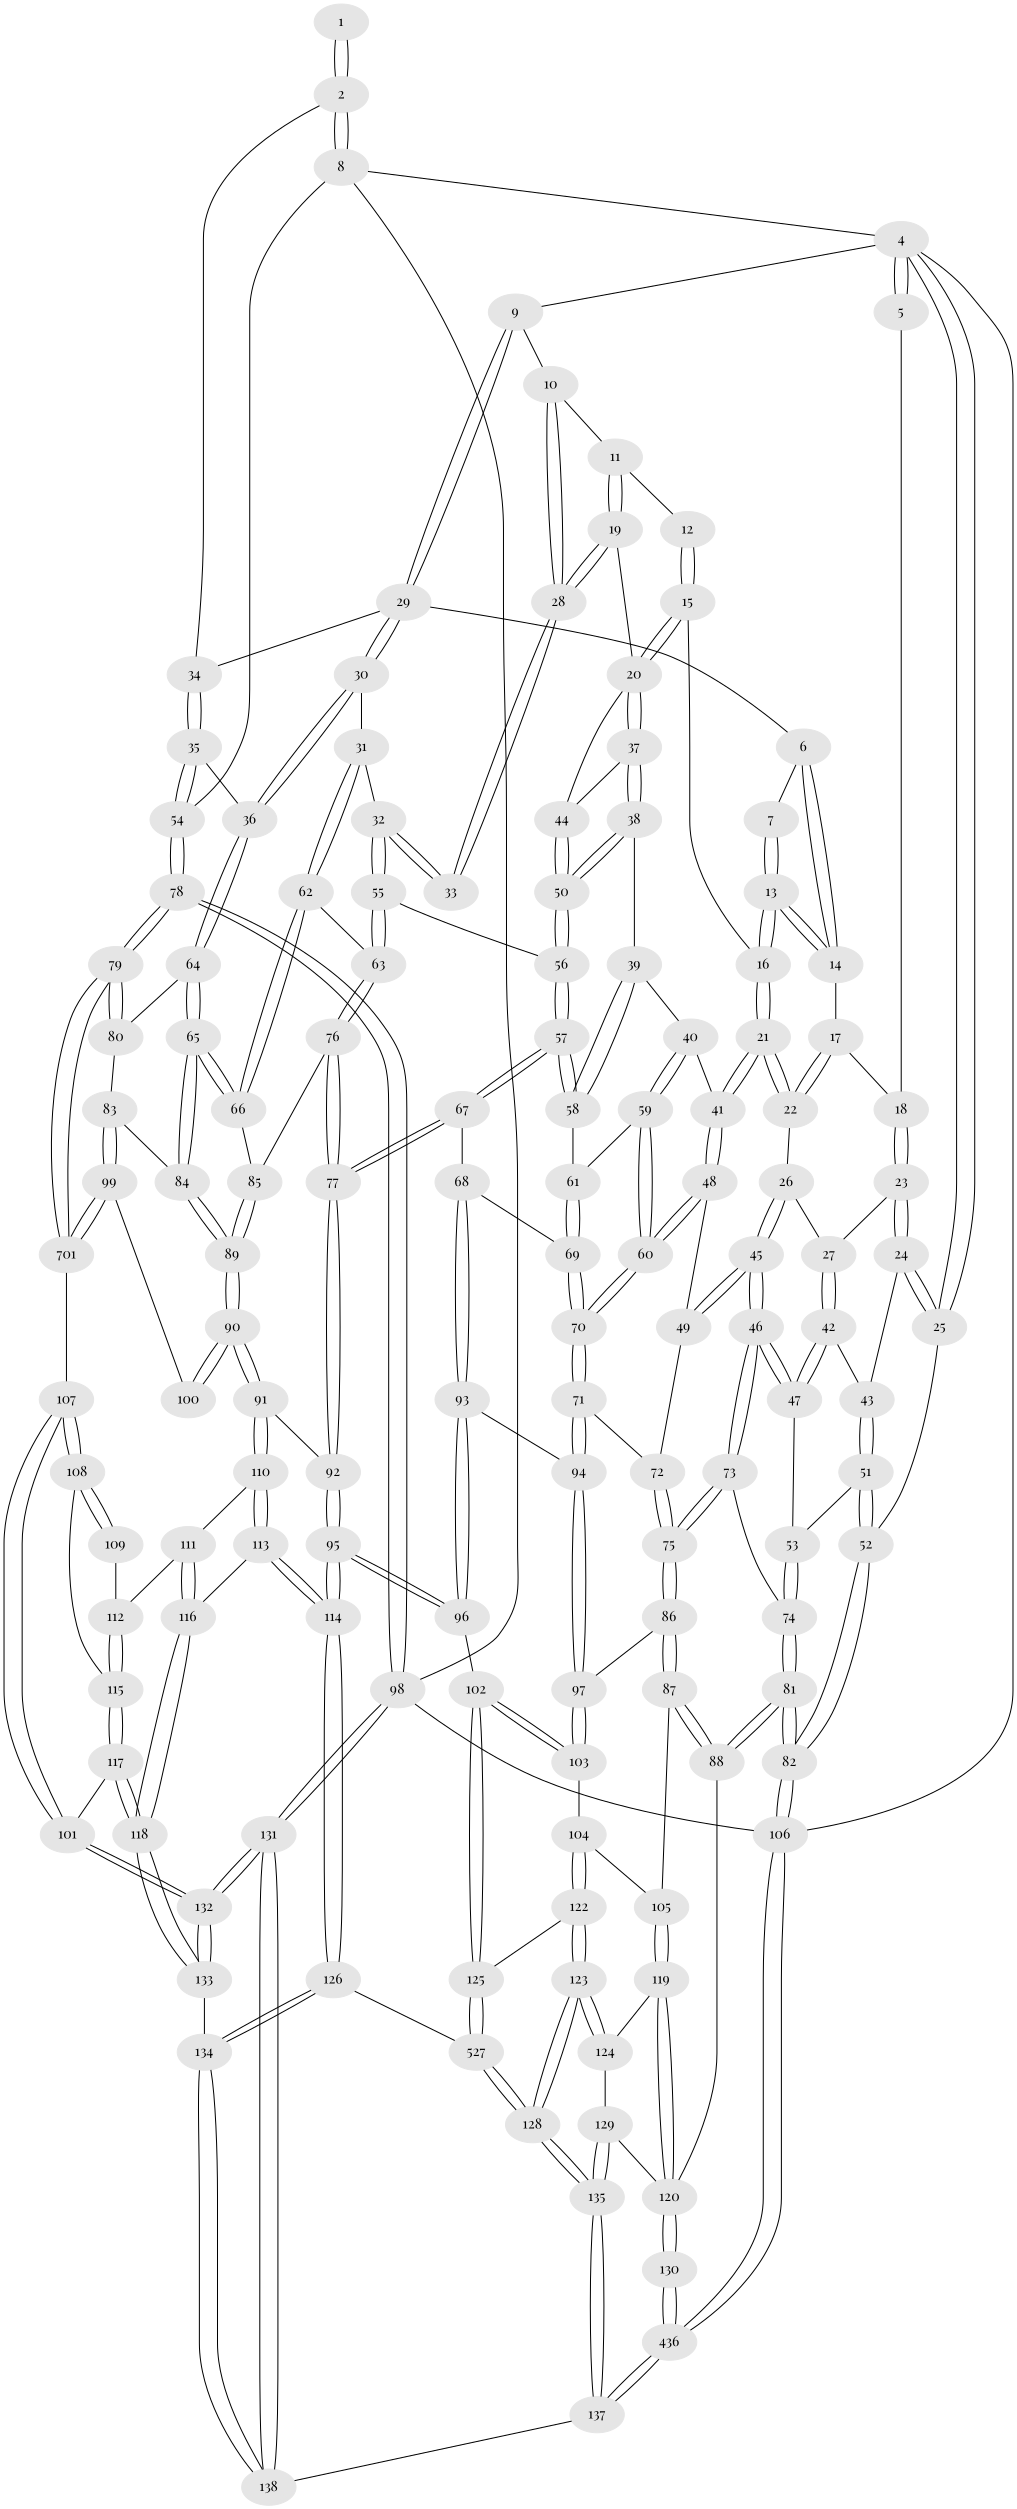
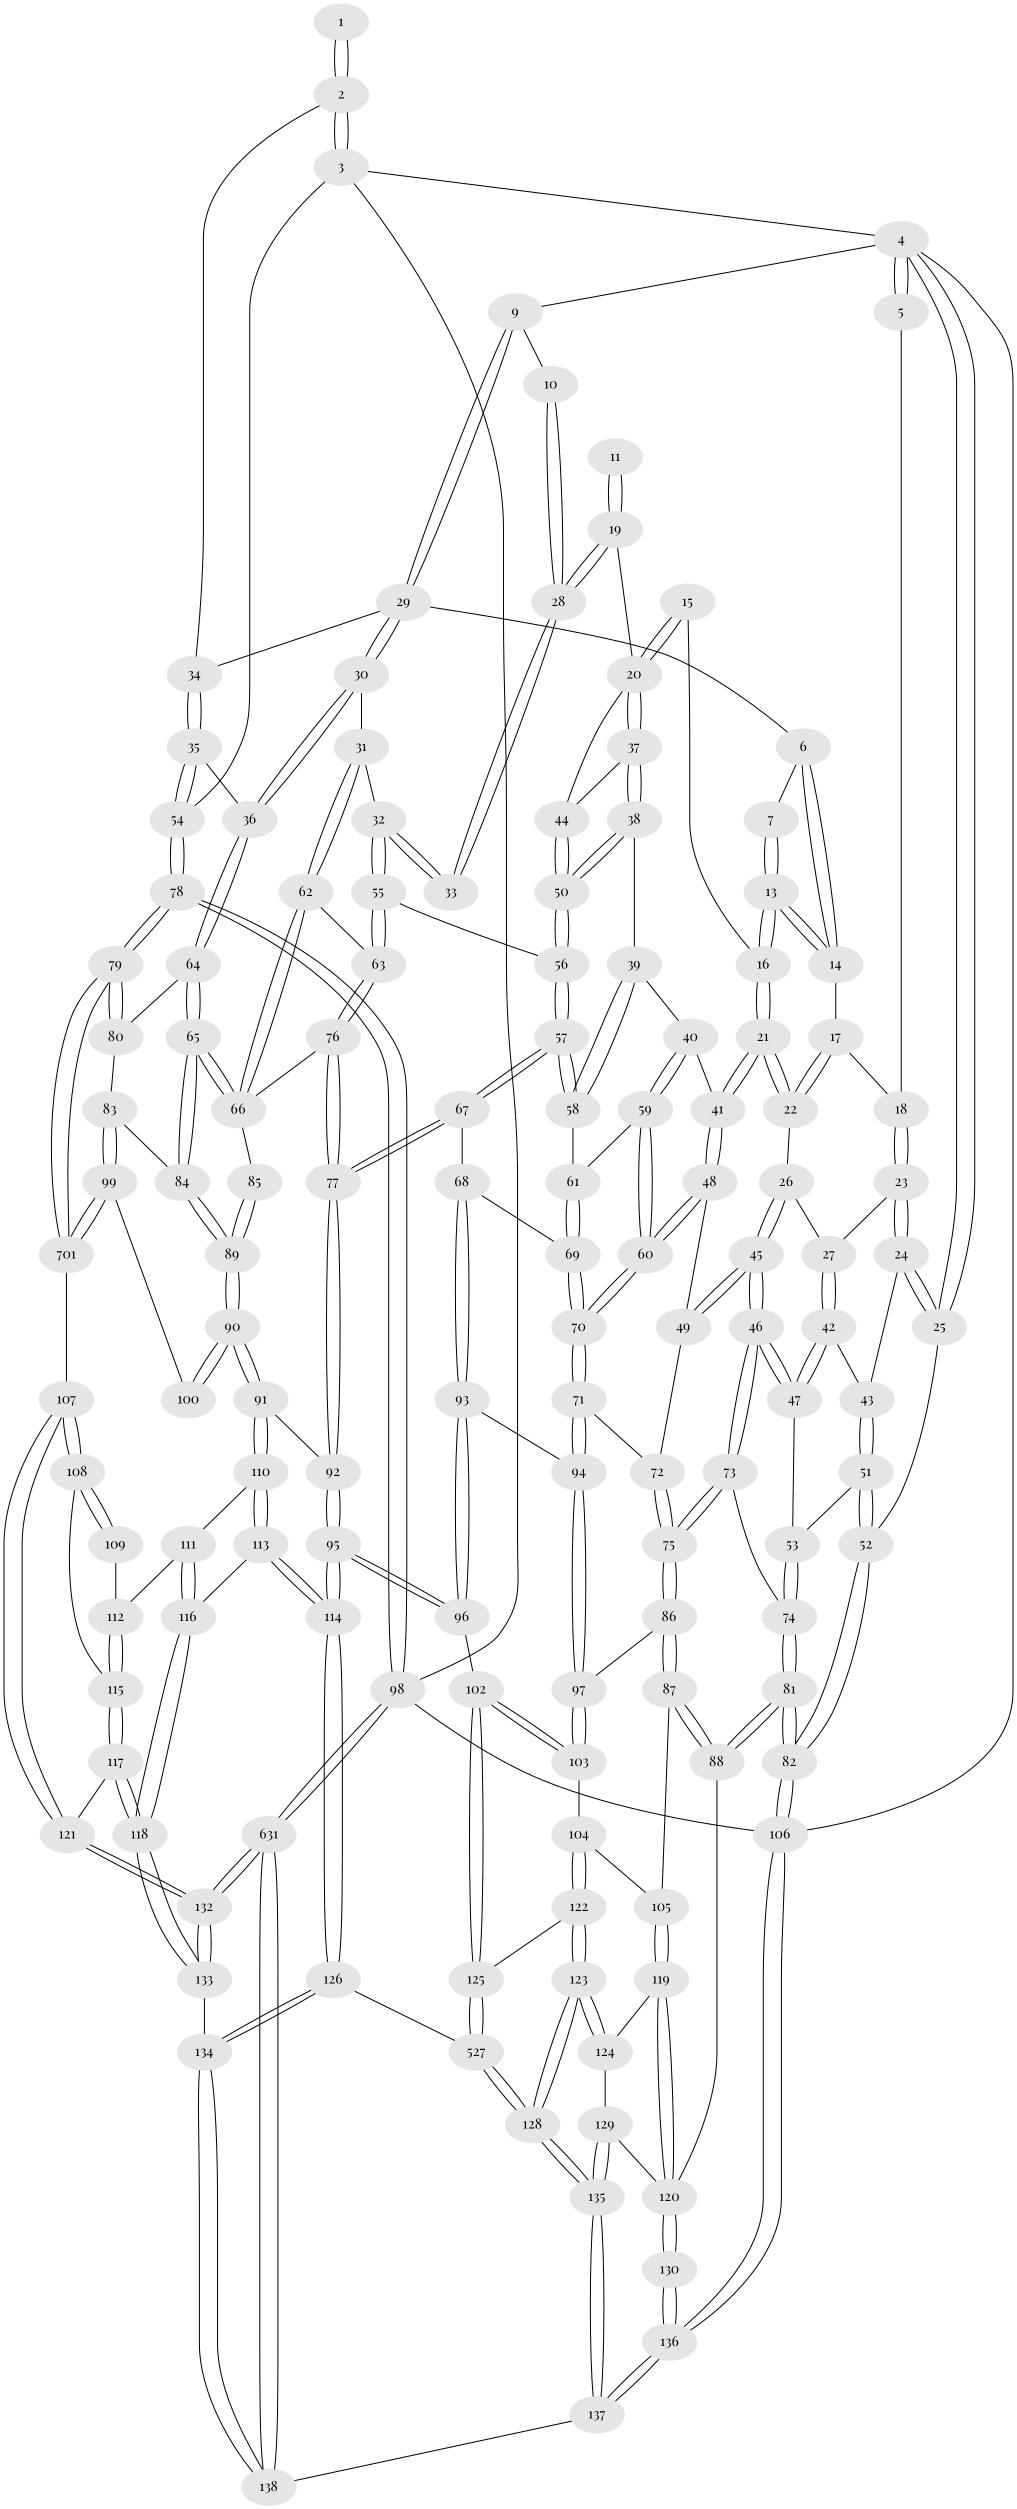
(341, 167) -> (341, 167)
(583, 421) -> none
(688, 530) -> none
(294, 1110) -> (286, 1074)
(67, 1835) -> (67, 1835)
(269, 1835) -> (269, 1835)
(670, 2342) -> (670, 2342)
